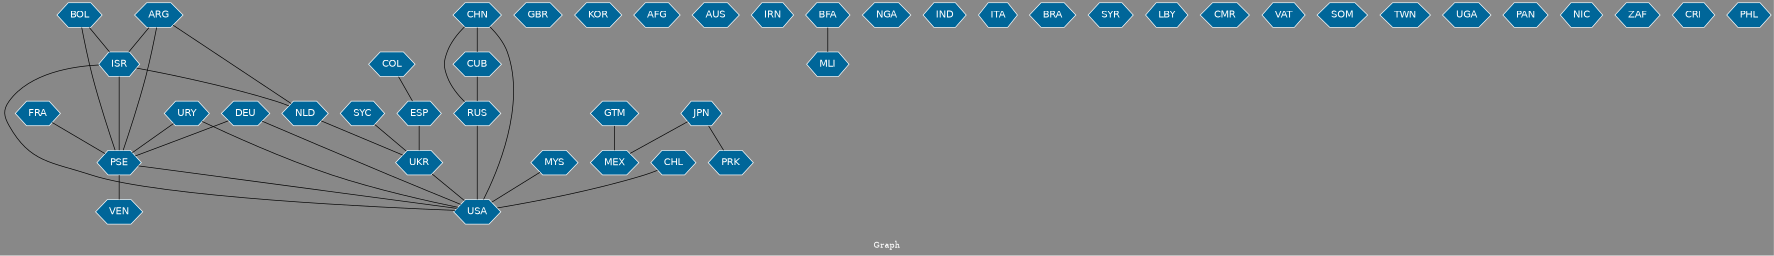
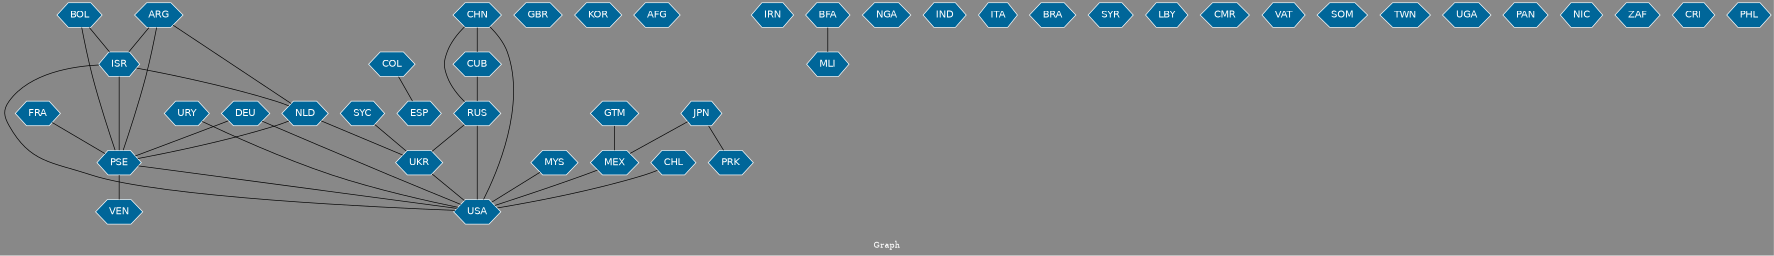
(716, 15) -> none
(153, 138) -> (214, 142)
(419, 138) -> (448, 138)
none -> (546, 188)
